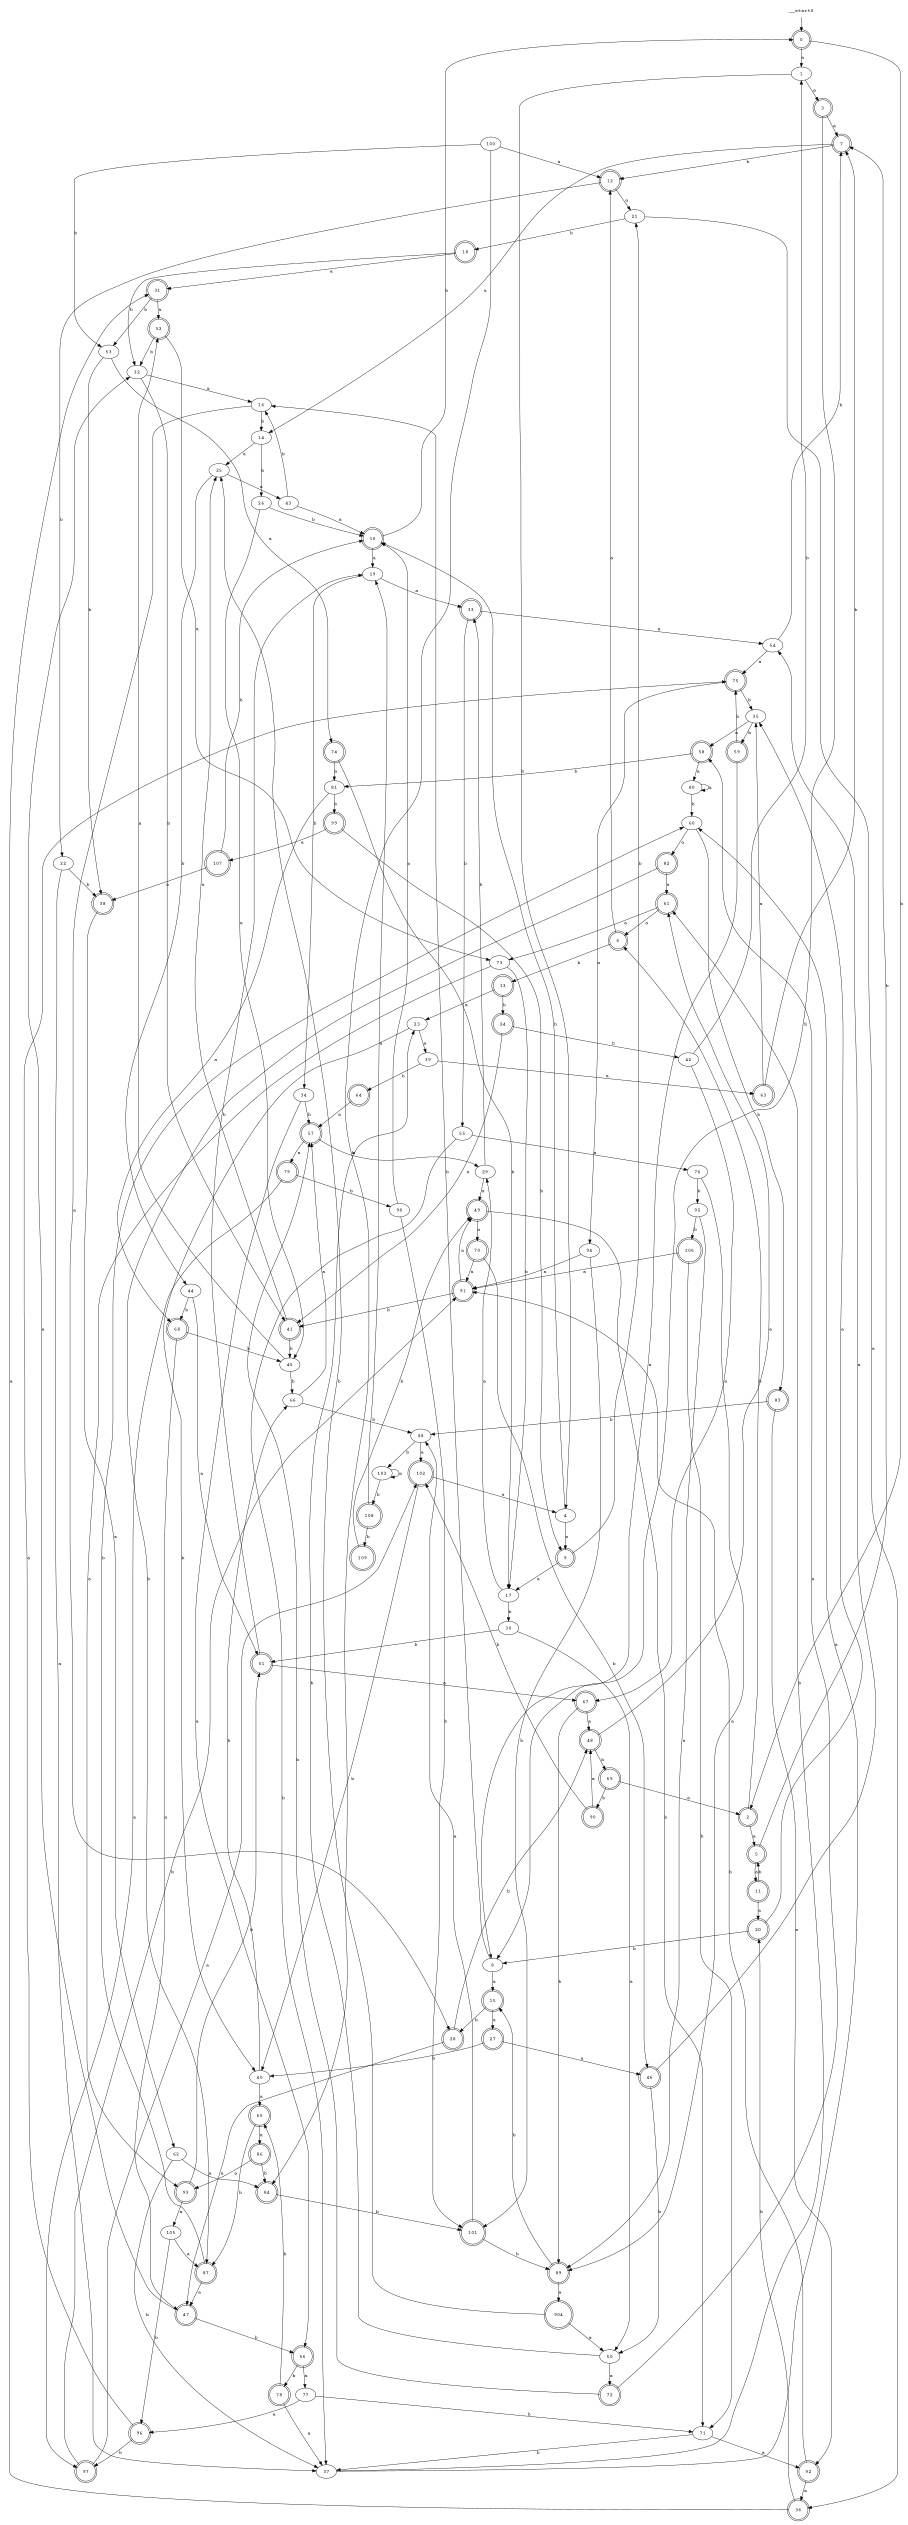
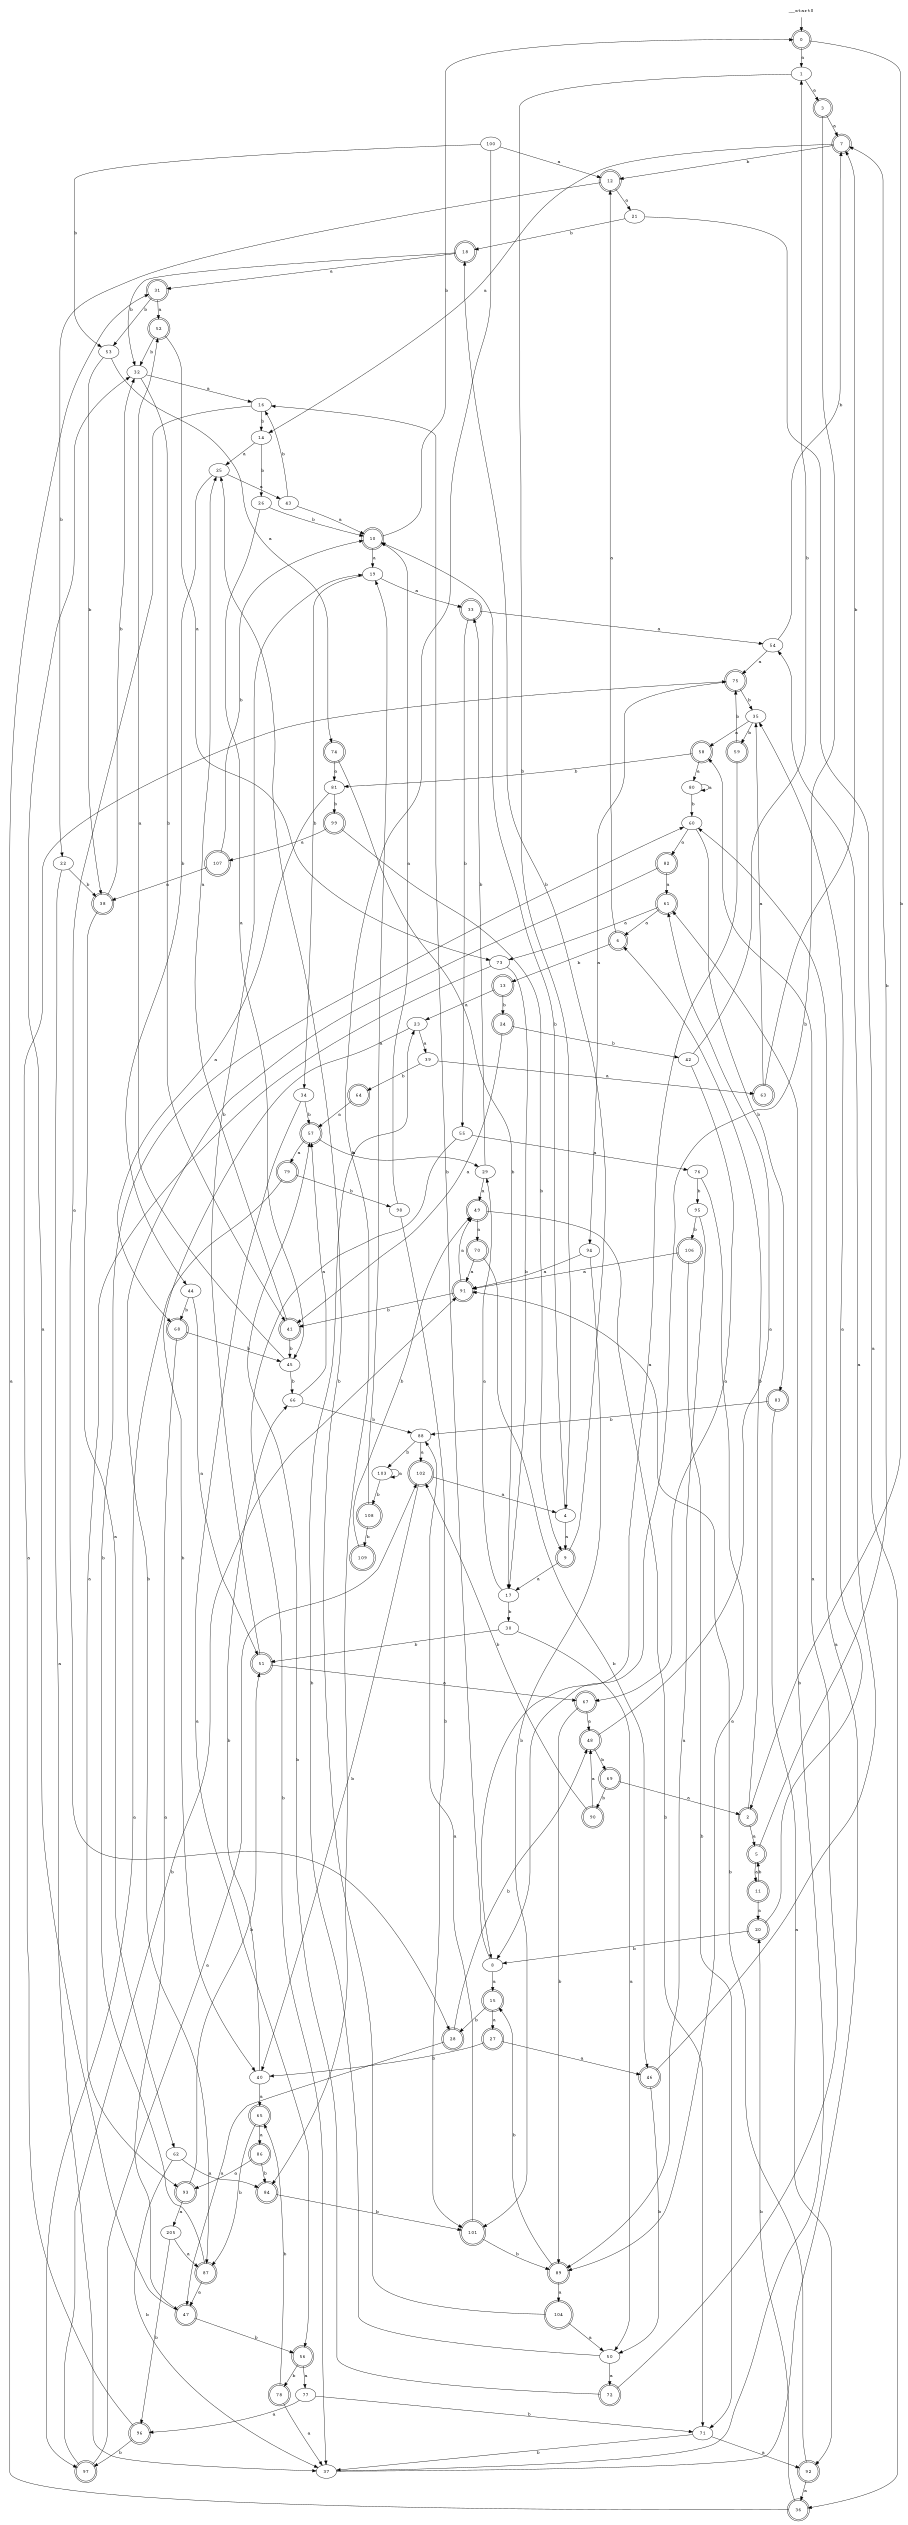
none -> (119, 639)
(639, 899) -> (553, 906)
(171, 2233) -> (171, 2233)
(559, 2315) -> (559, 2315)
